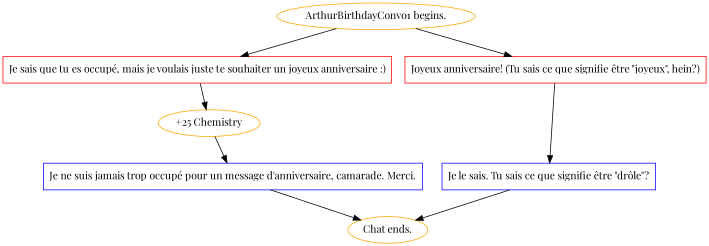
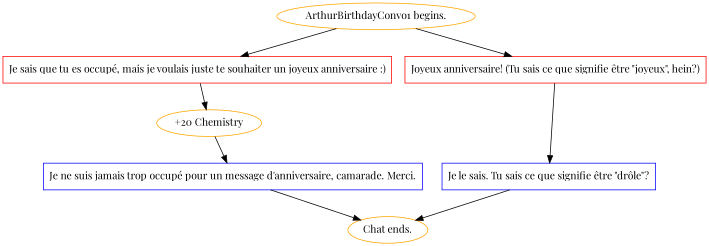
(209, 123) -> (209, 123)
